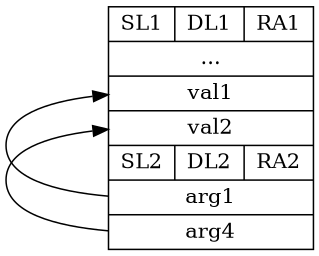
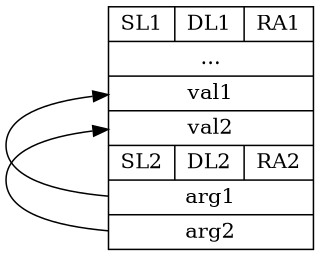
(211, 231) -> (211, 231)
